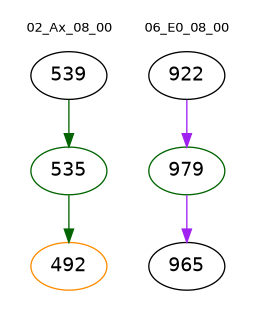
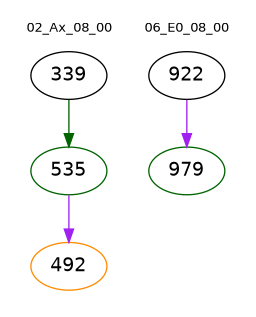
(69, 76) -> (69, 76)
(69, 212) -> (69, 212)
(187, 266) -> none
